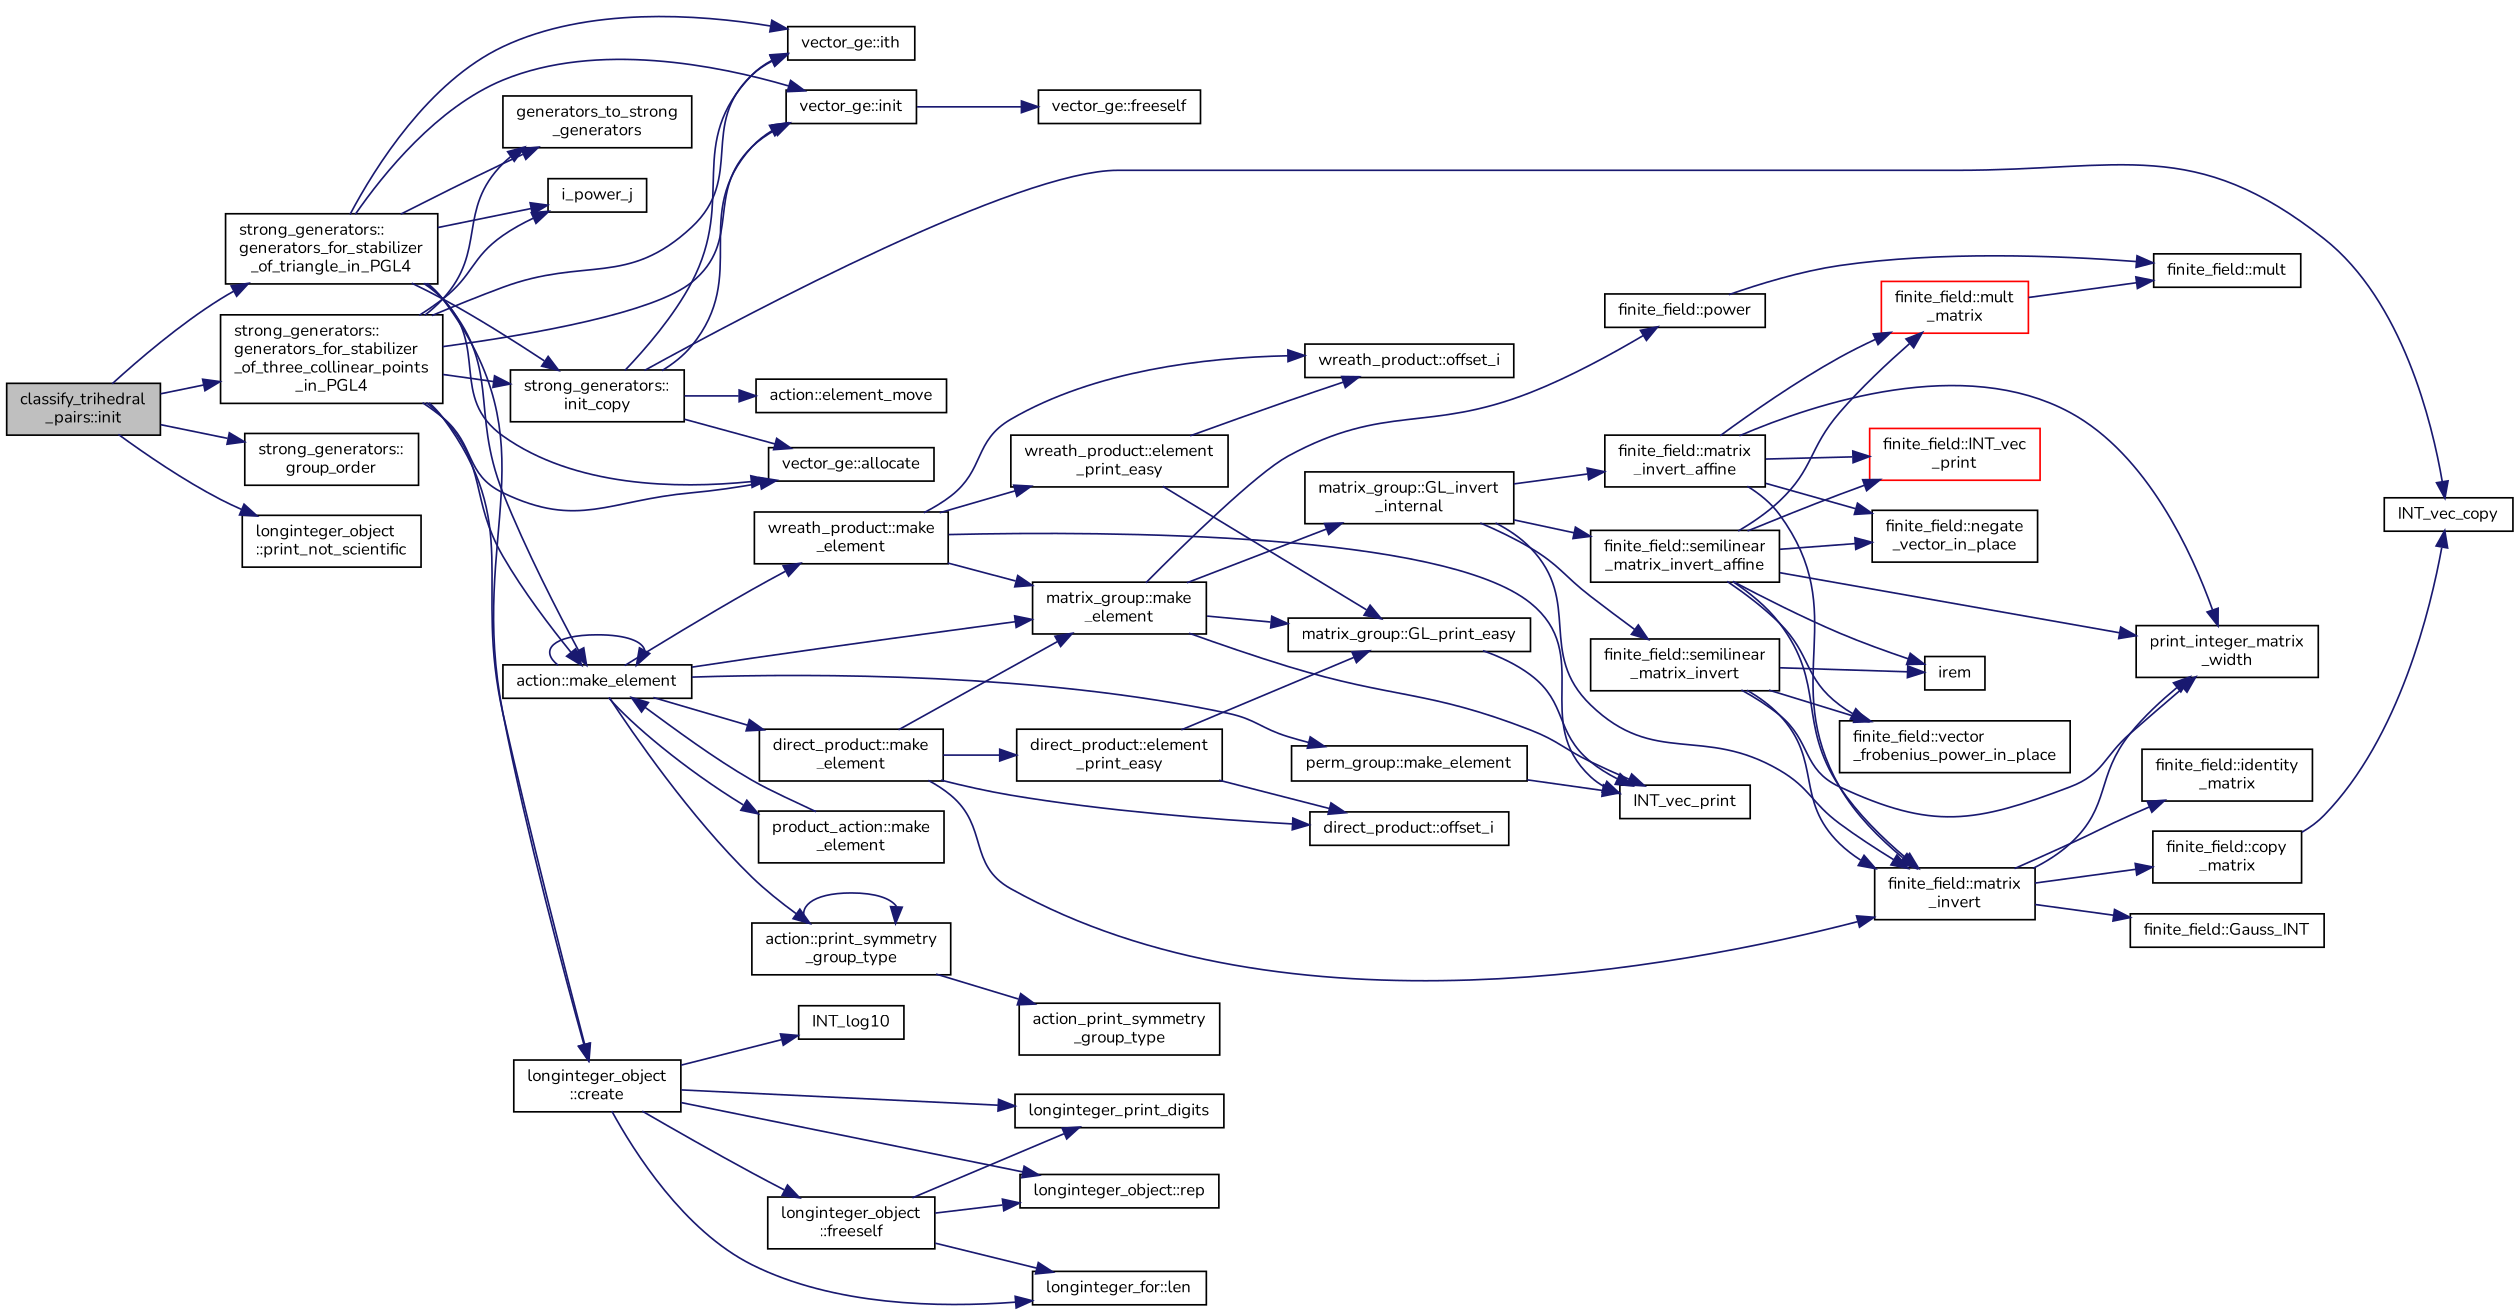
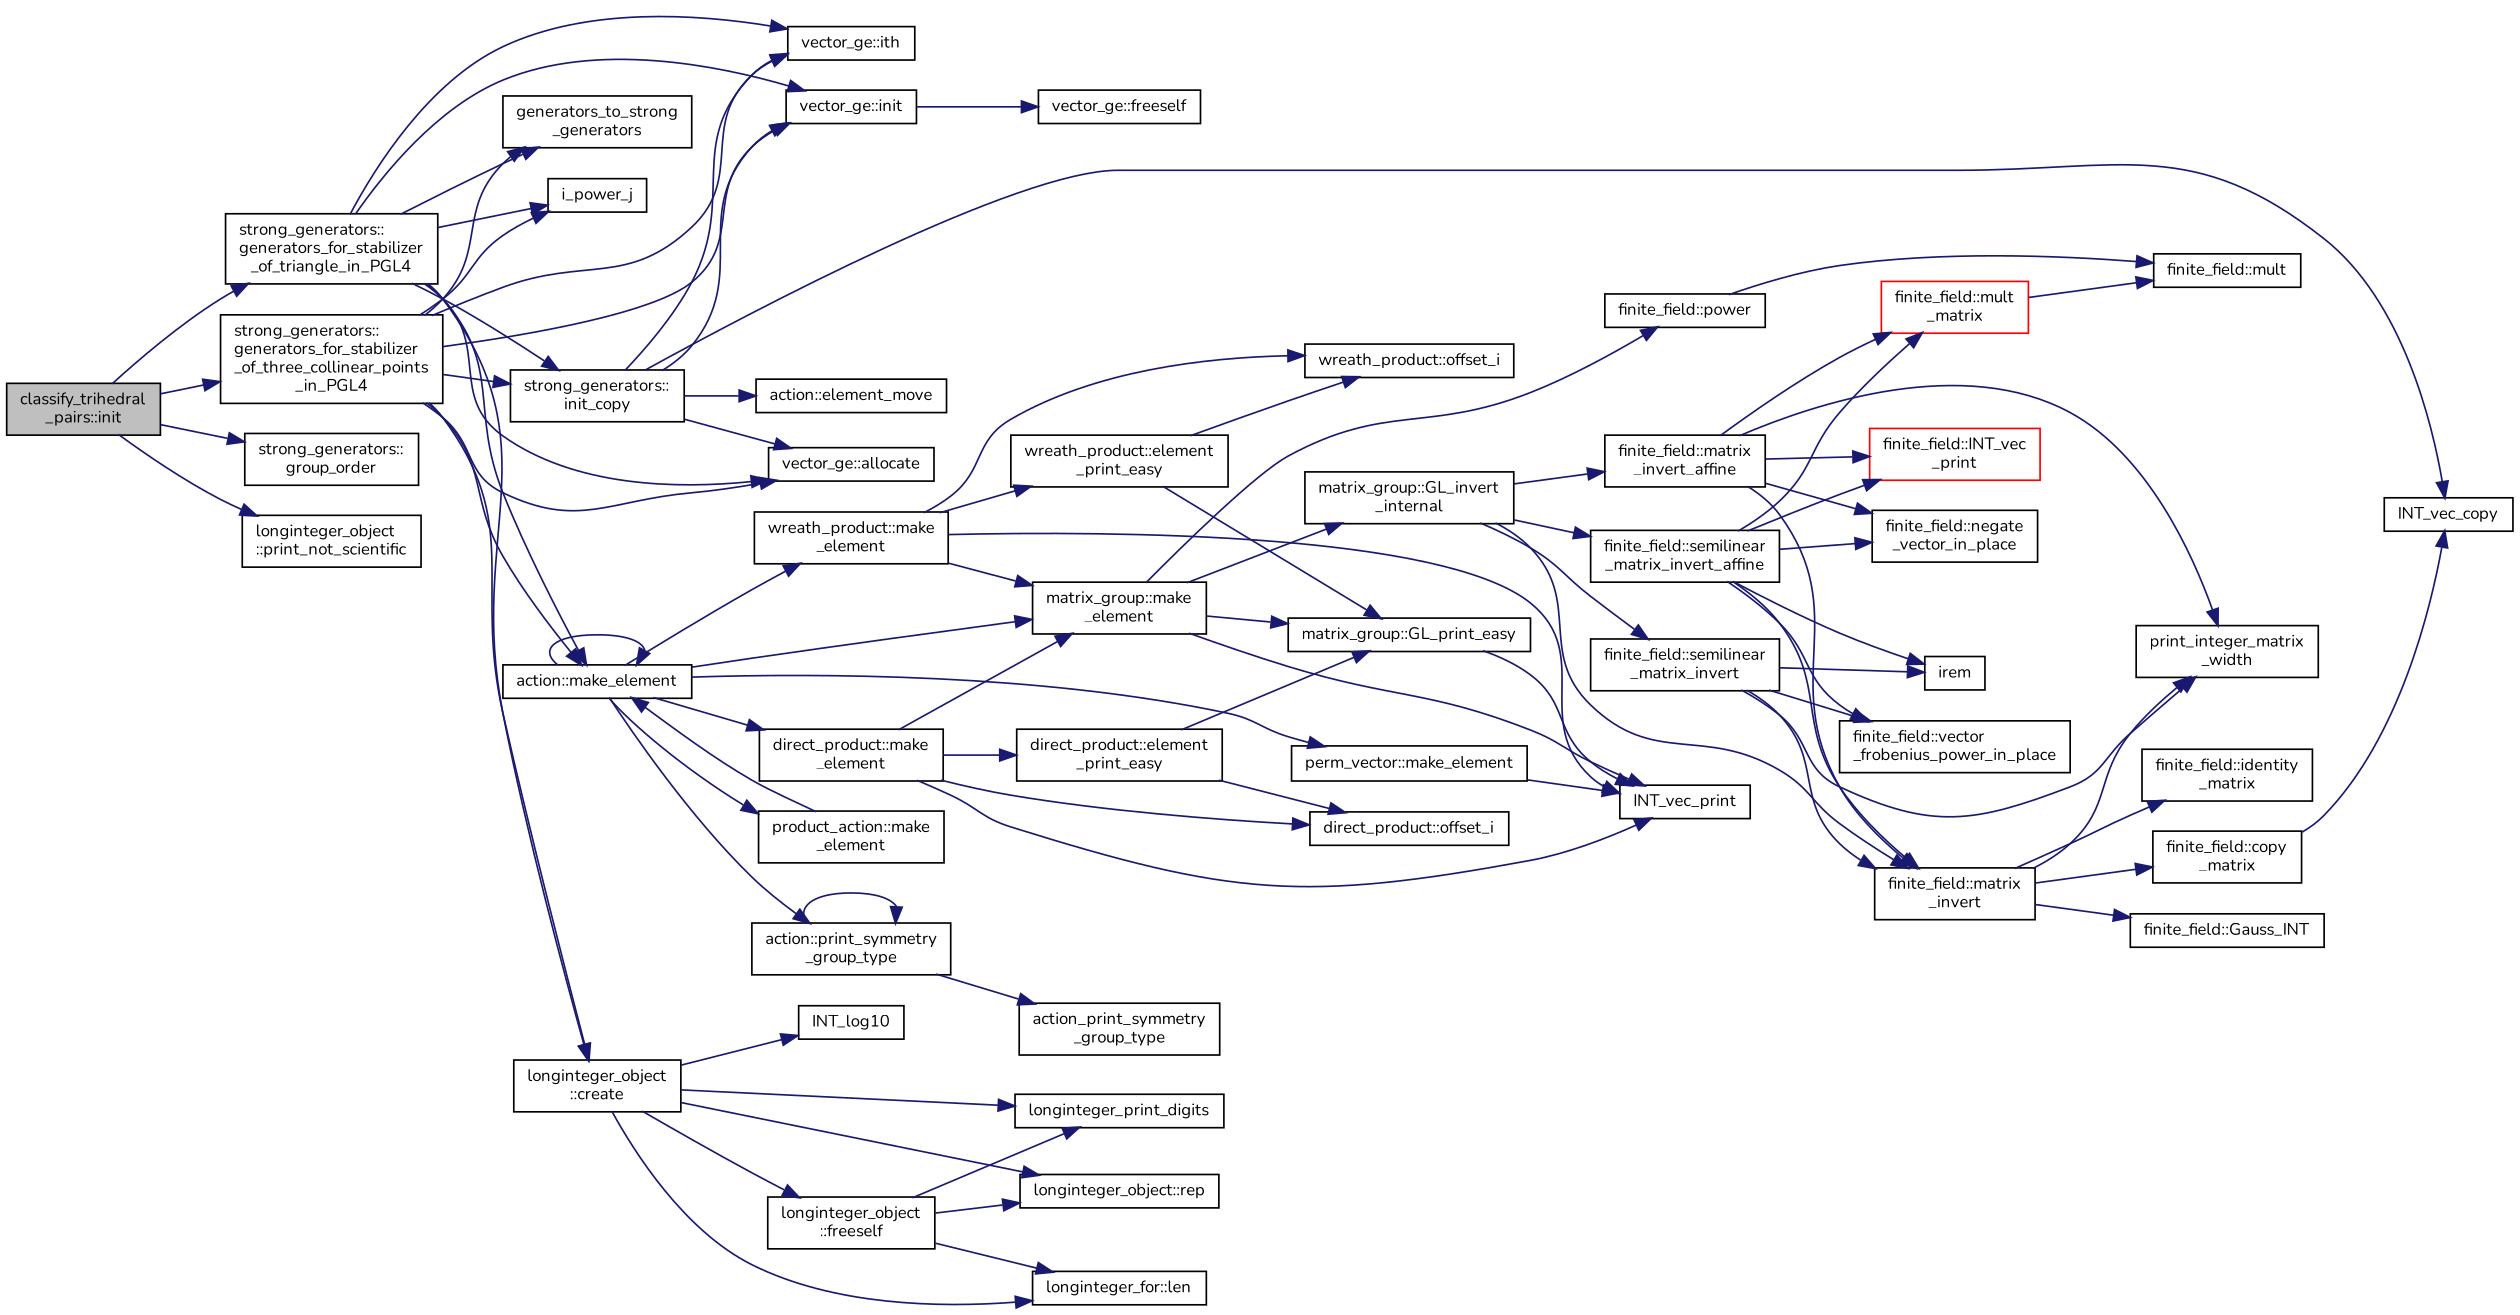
(1950, 603) -> none
(1409, 763) -> (1409, 763)
(1359, 979) -> (1271, 885)
